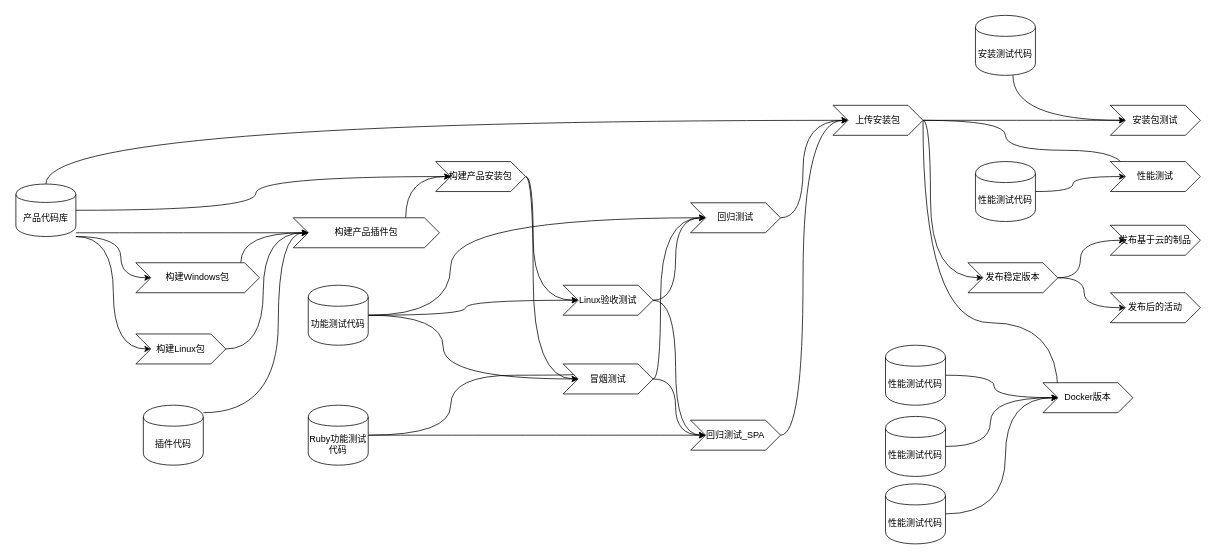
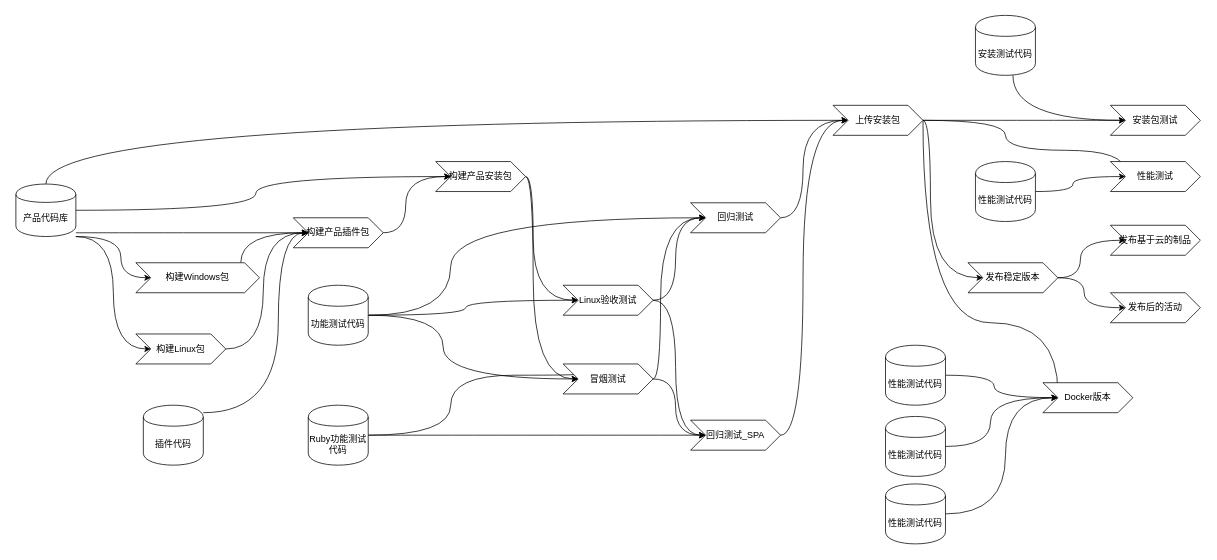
(366, 233) -> (338, 233)
